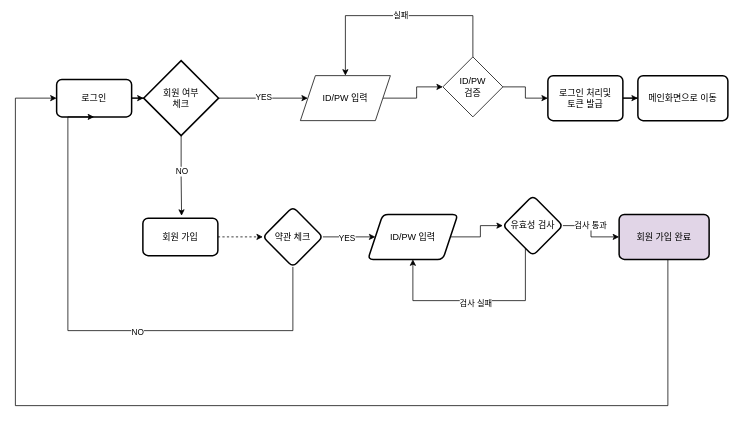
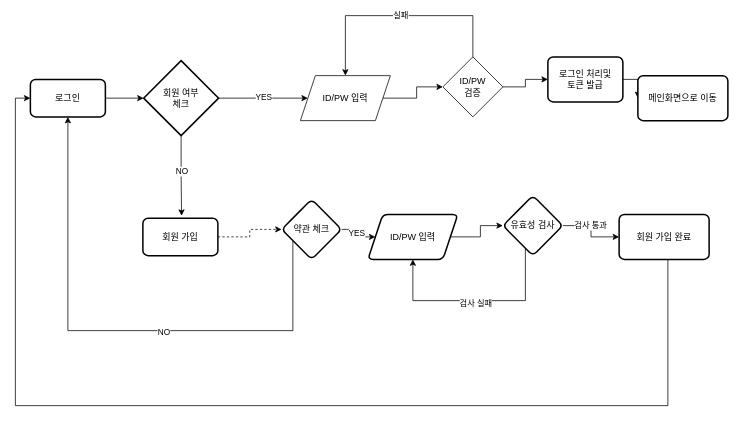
(94, 98) -> (68, 98)
(585, 98) -> (585, 79)
(293, 237) -> (312, 229)
(664, 237) -> (664, 237)
